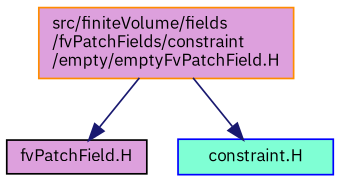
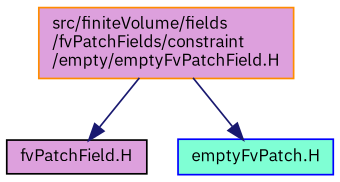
(256, 157) -> (256, 157)
